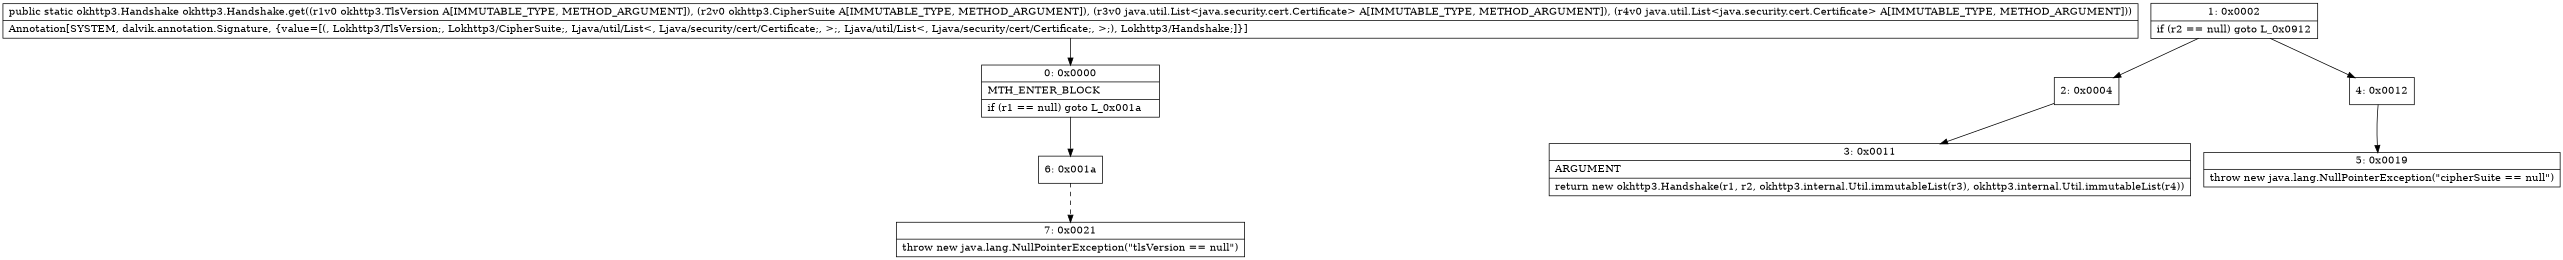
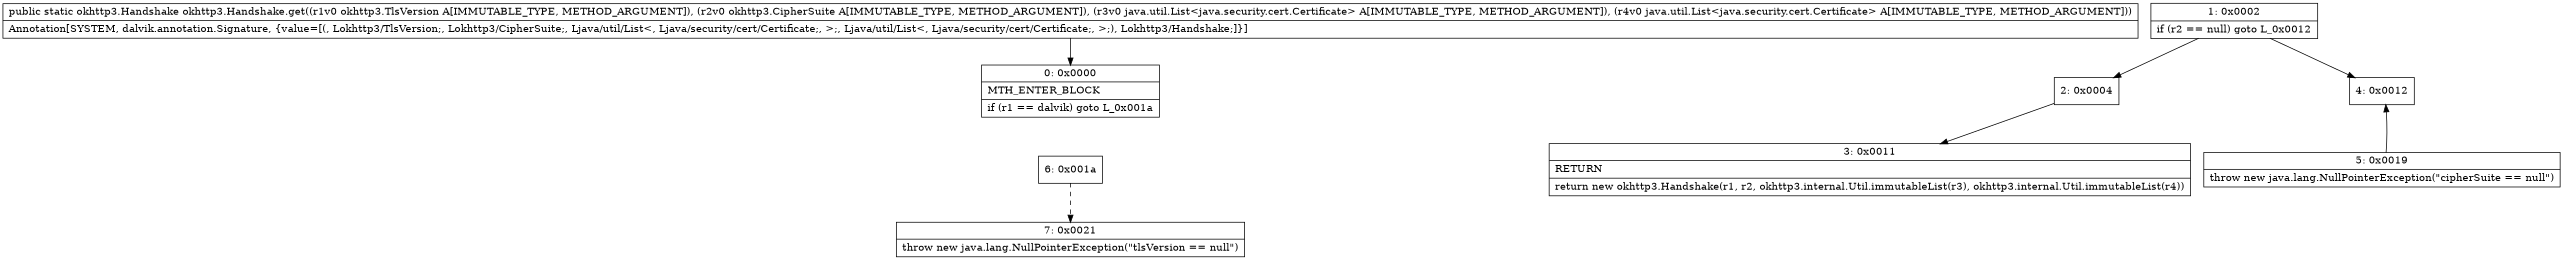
(2234, 29) -> (2234, 29)
(1065, 108) -> (1070, 108)
(2377, 125) -> (2387, 132)
(1070, 133) -> none
(1588, 169) -> (1579, 169)
